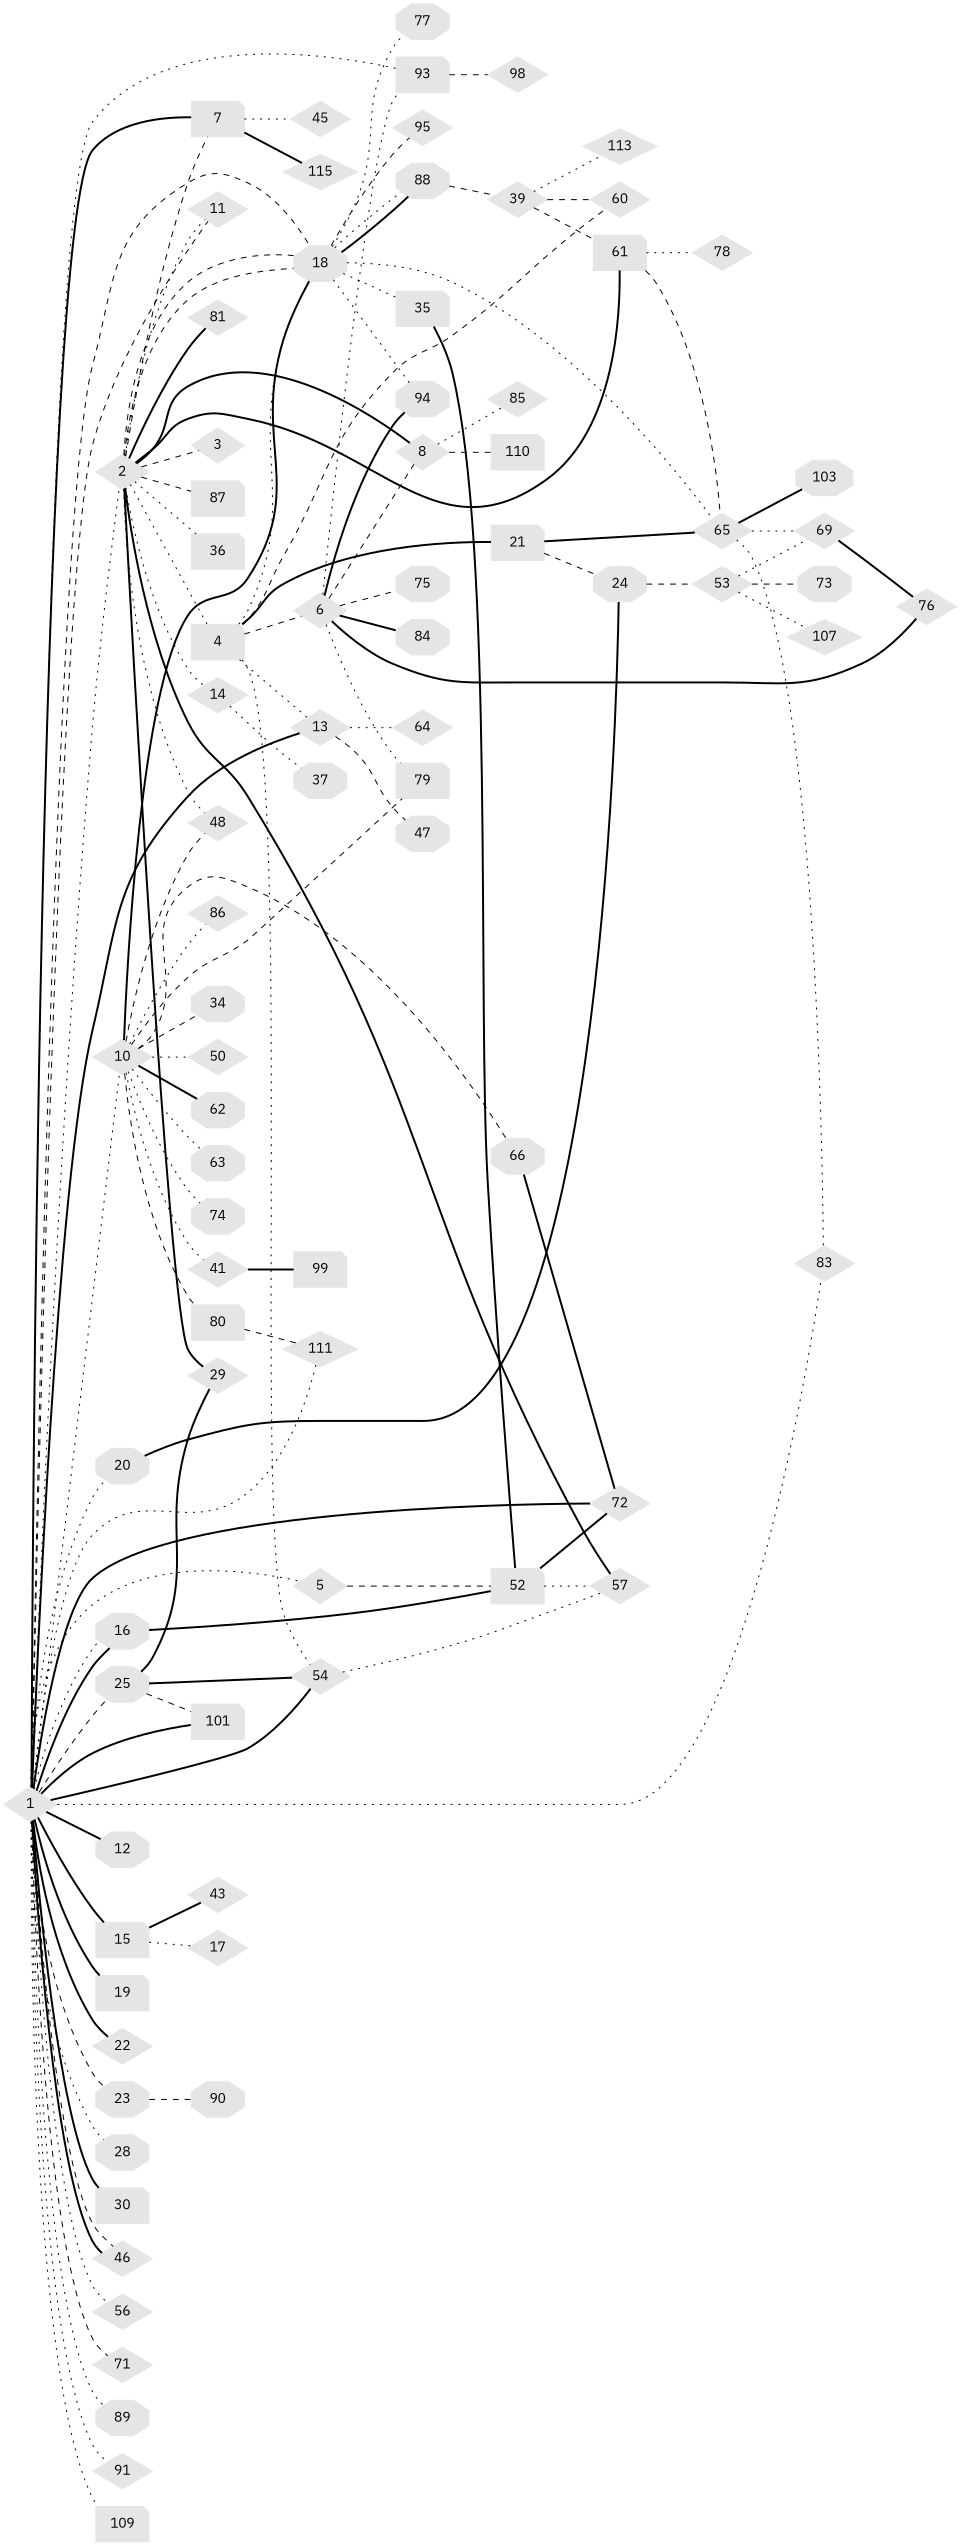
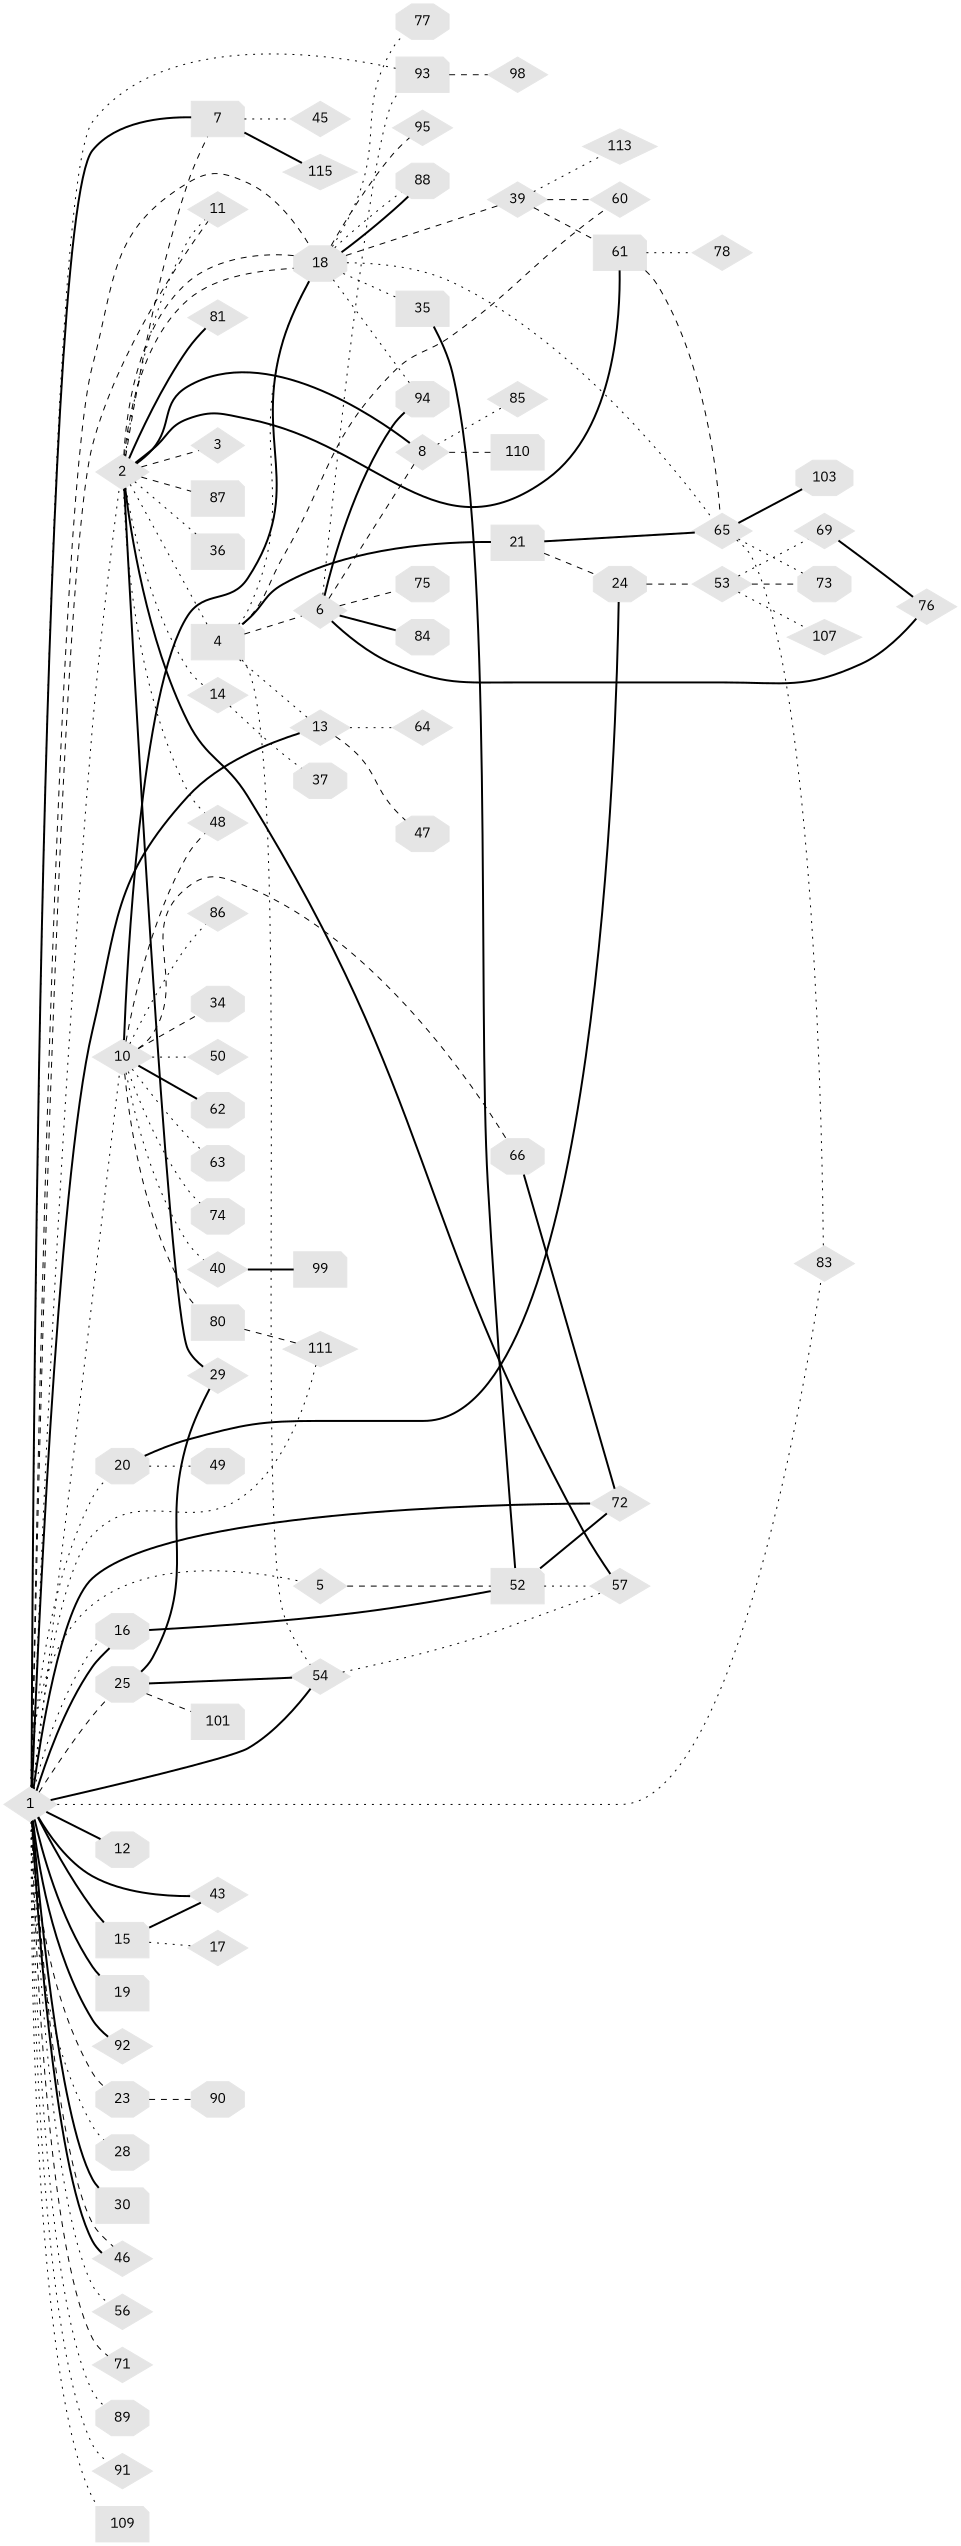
(472, 191) -> (422, 231)
(773, 531) -> (766, 554)
(423, 781) -> none
(218, 1269) -> (218, 1269)
none -> (218, 1466)
(109, 1746) -> (101, 1880)
(122, 2046) -> (122, 2046)
